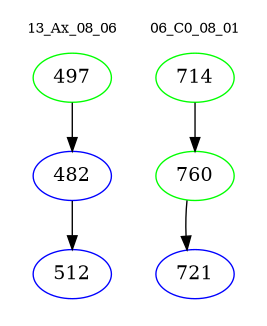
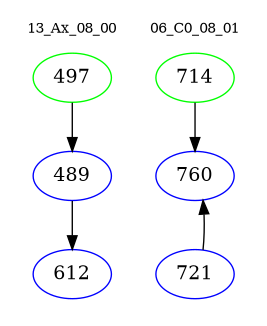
(72, 29) -> (72, 29)
(72, 176) -> (72, 176)
(195, 176) -> (195, 176)
(186, 218) -> (204, 232)
(72, 274) -> (72, 274)
